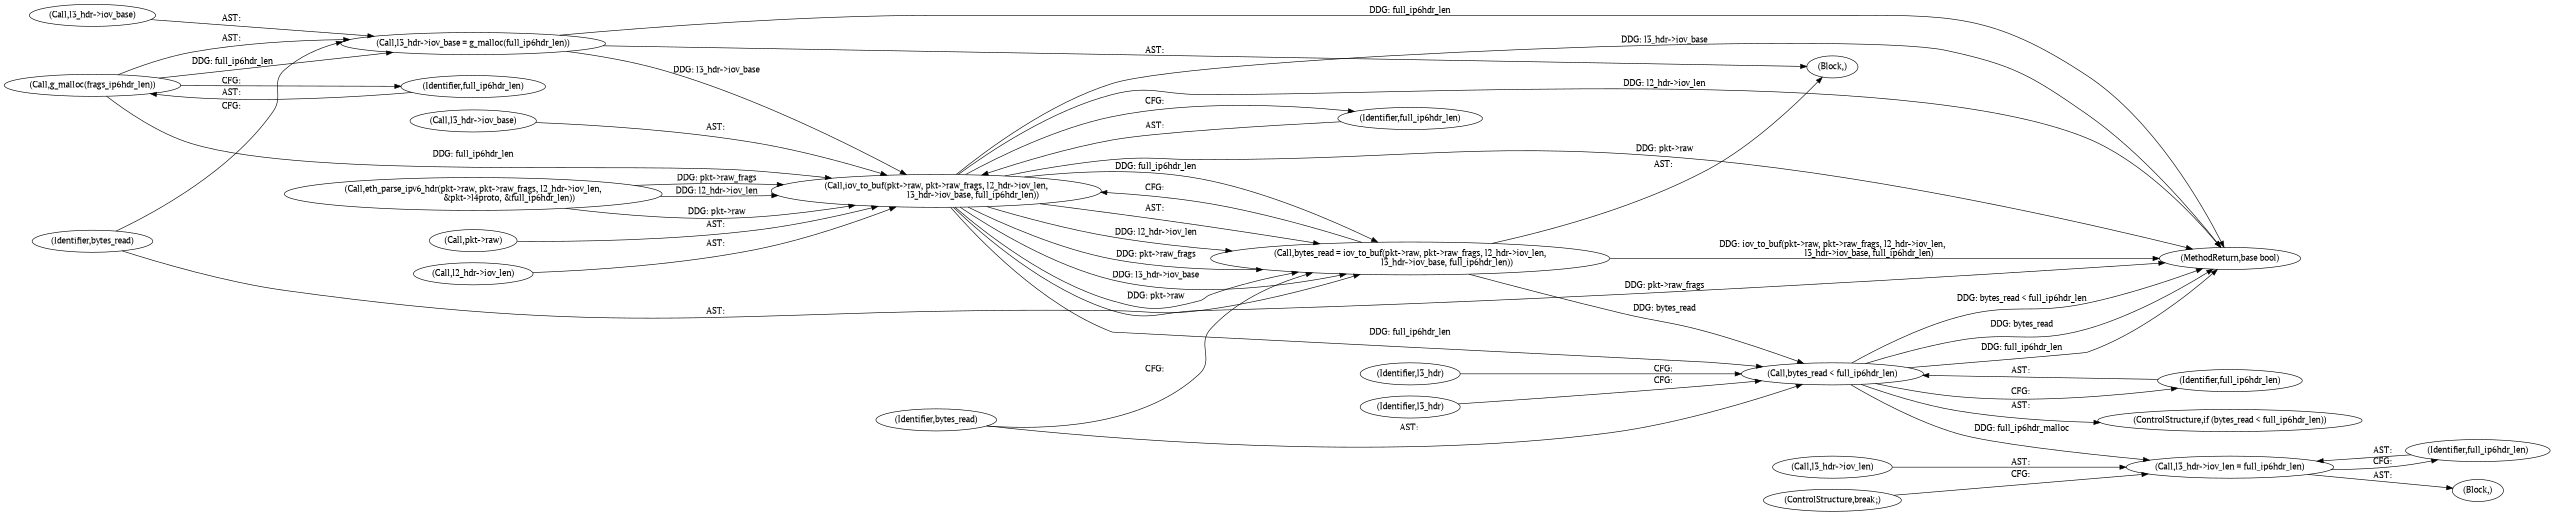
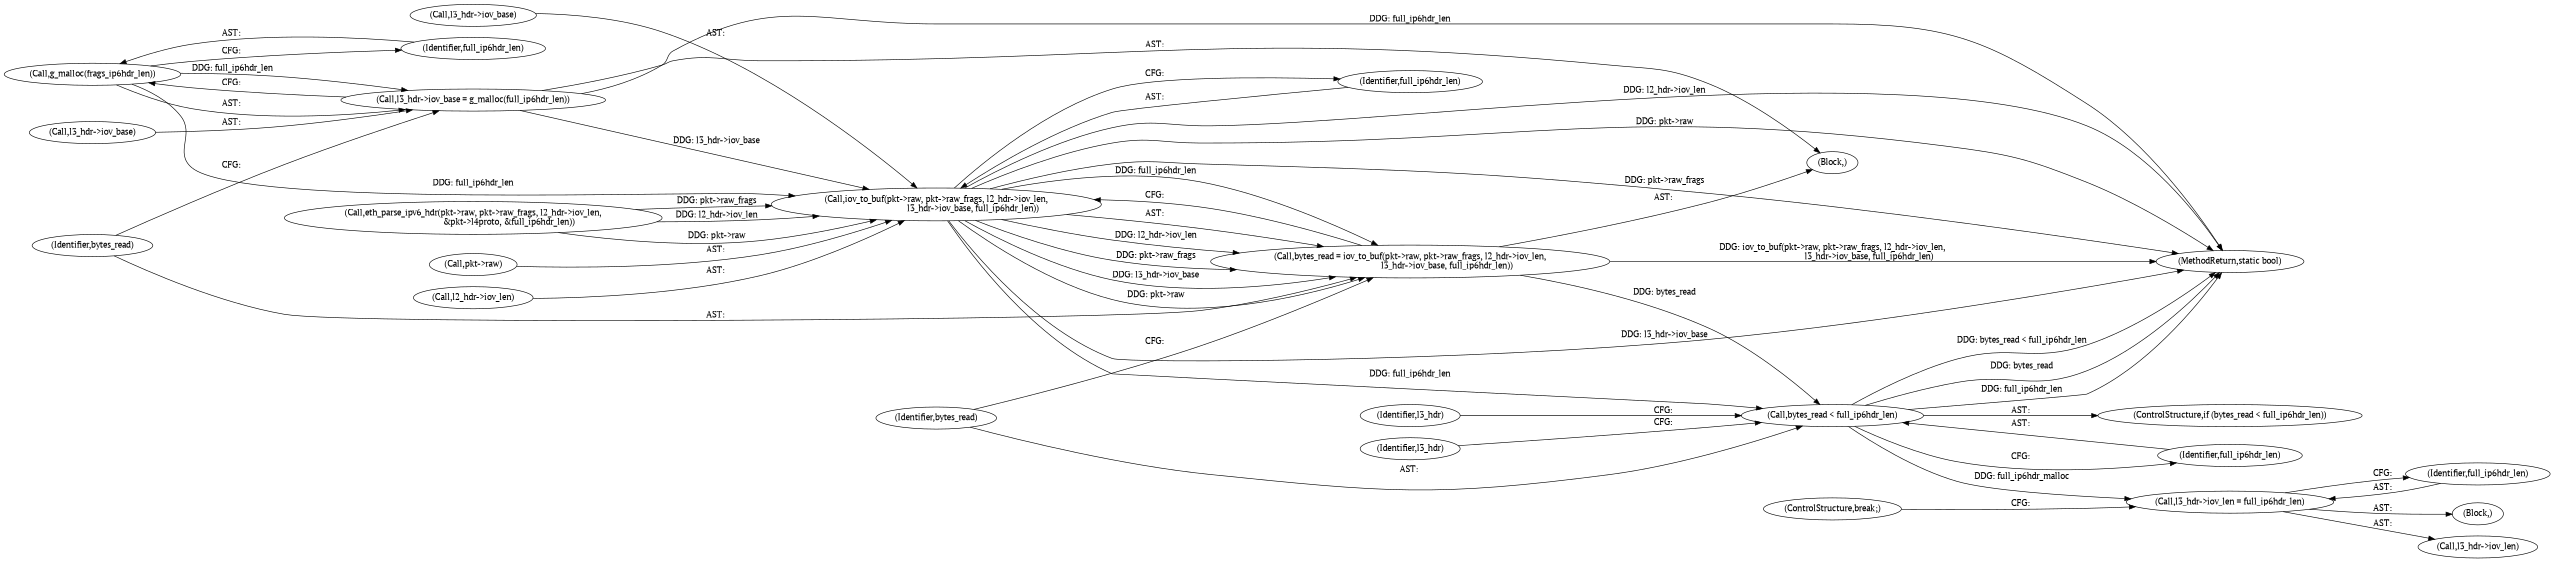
none -> (250, 92)
(2230, 258) -> (2230, 262)
(2006, 467) -> (2356, 525)
